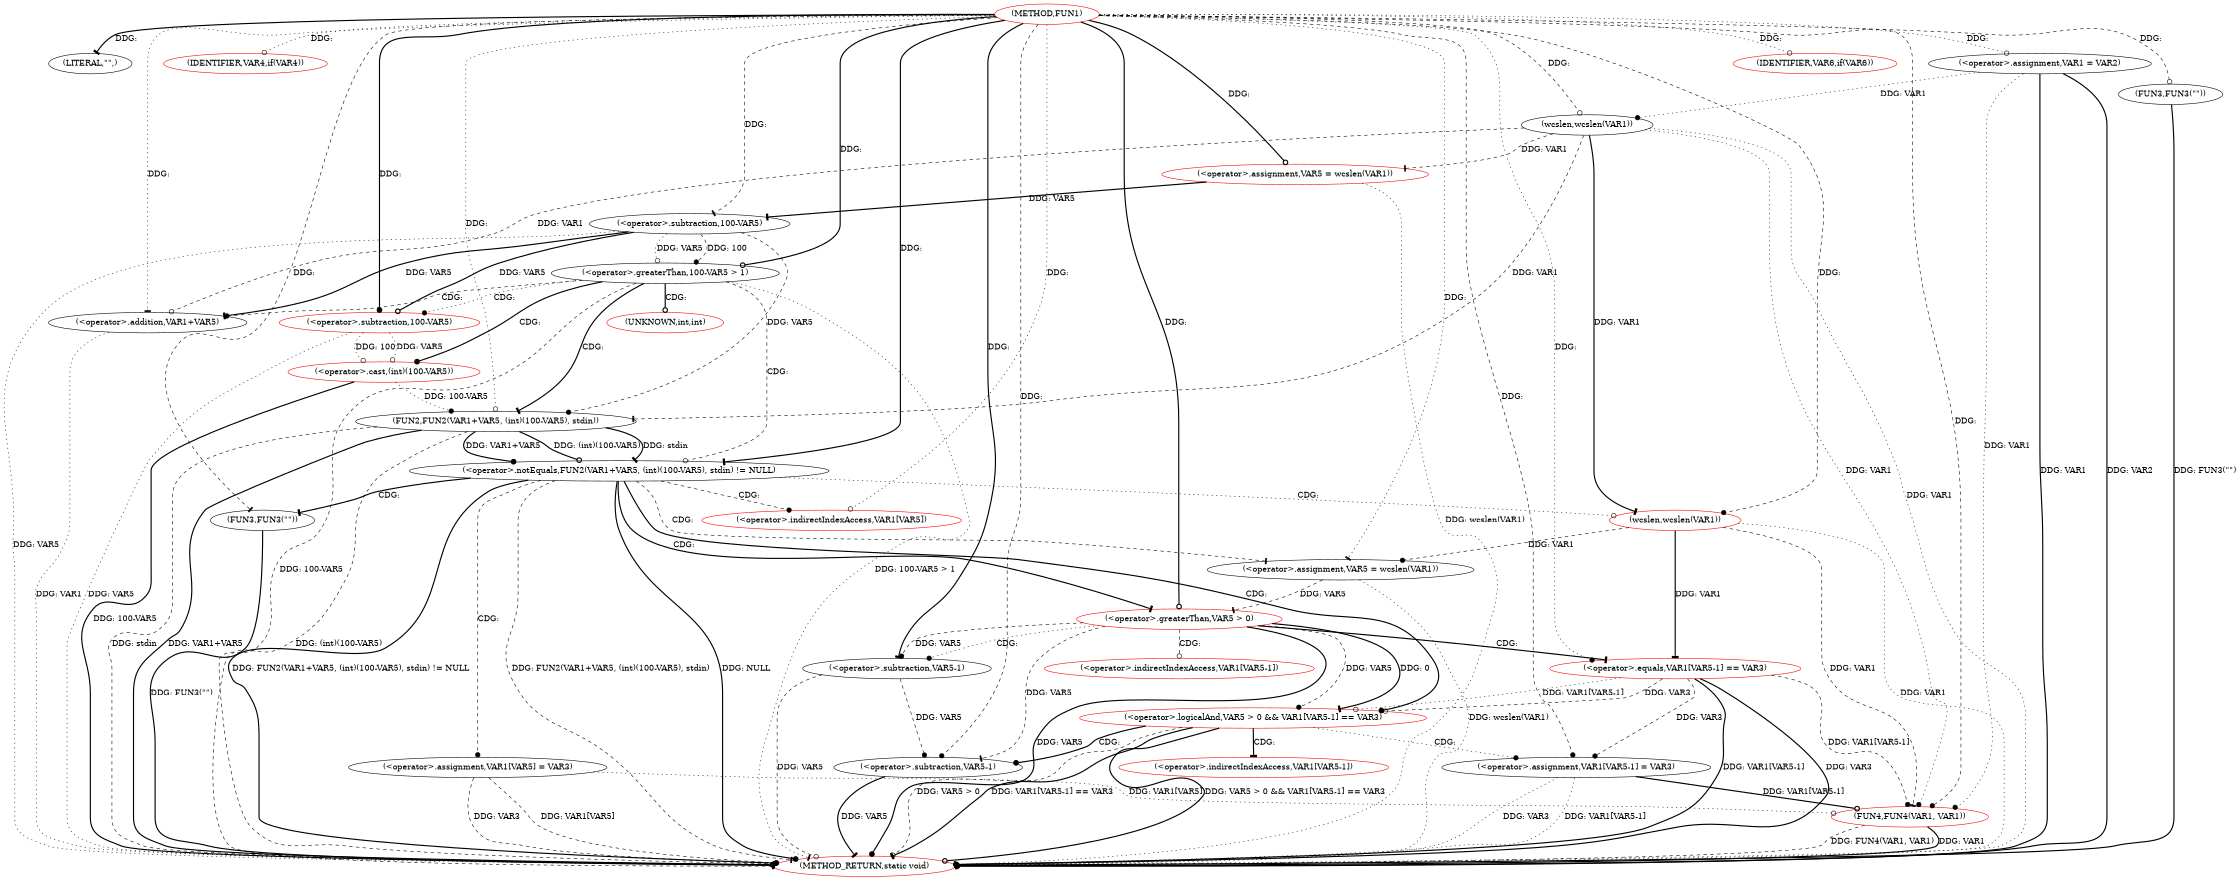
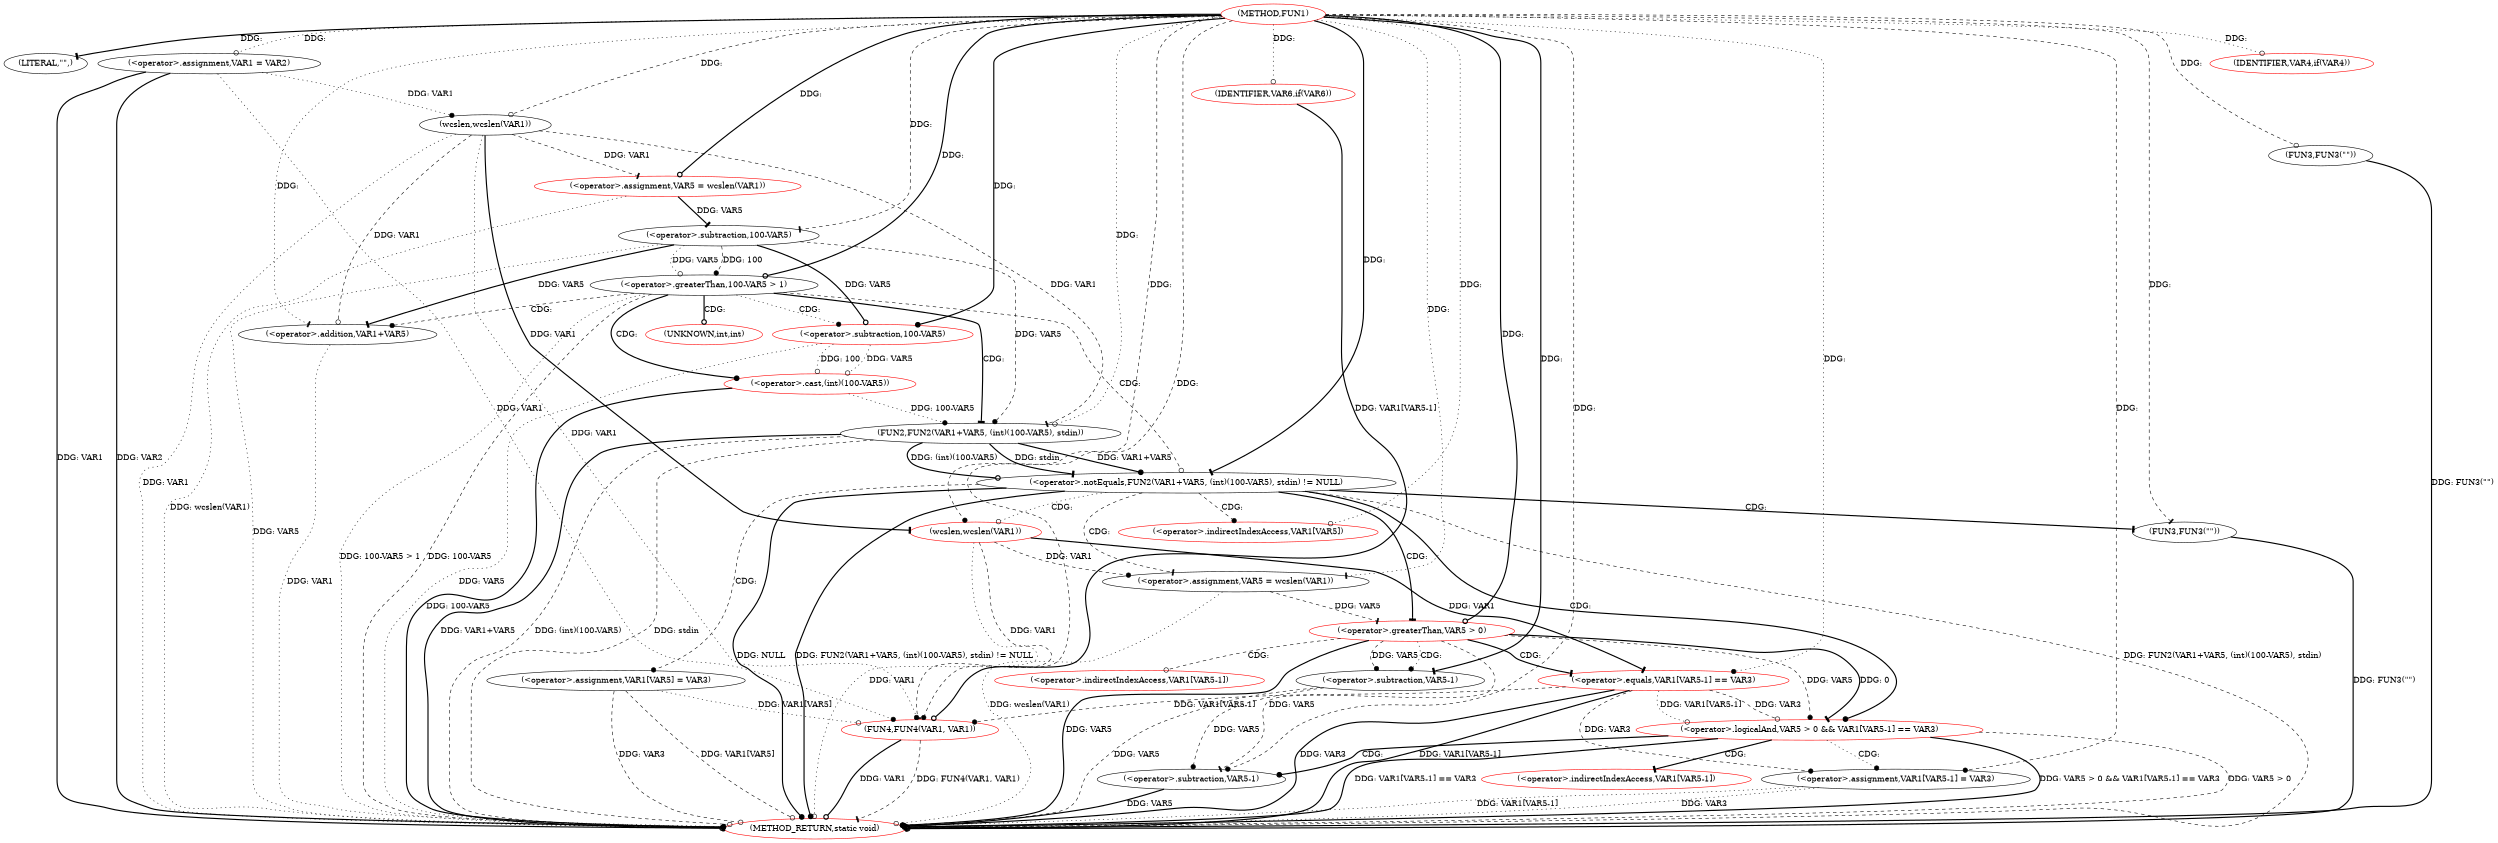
(1745, 792) -> (1353, 554)
